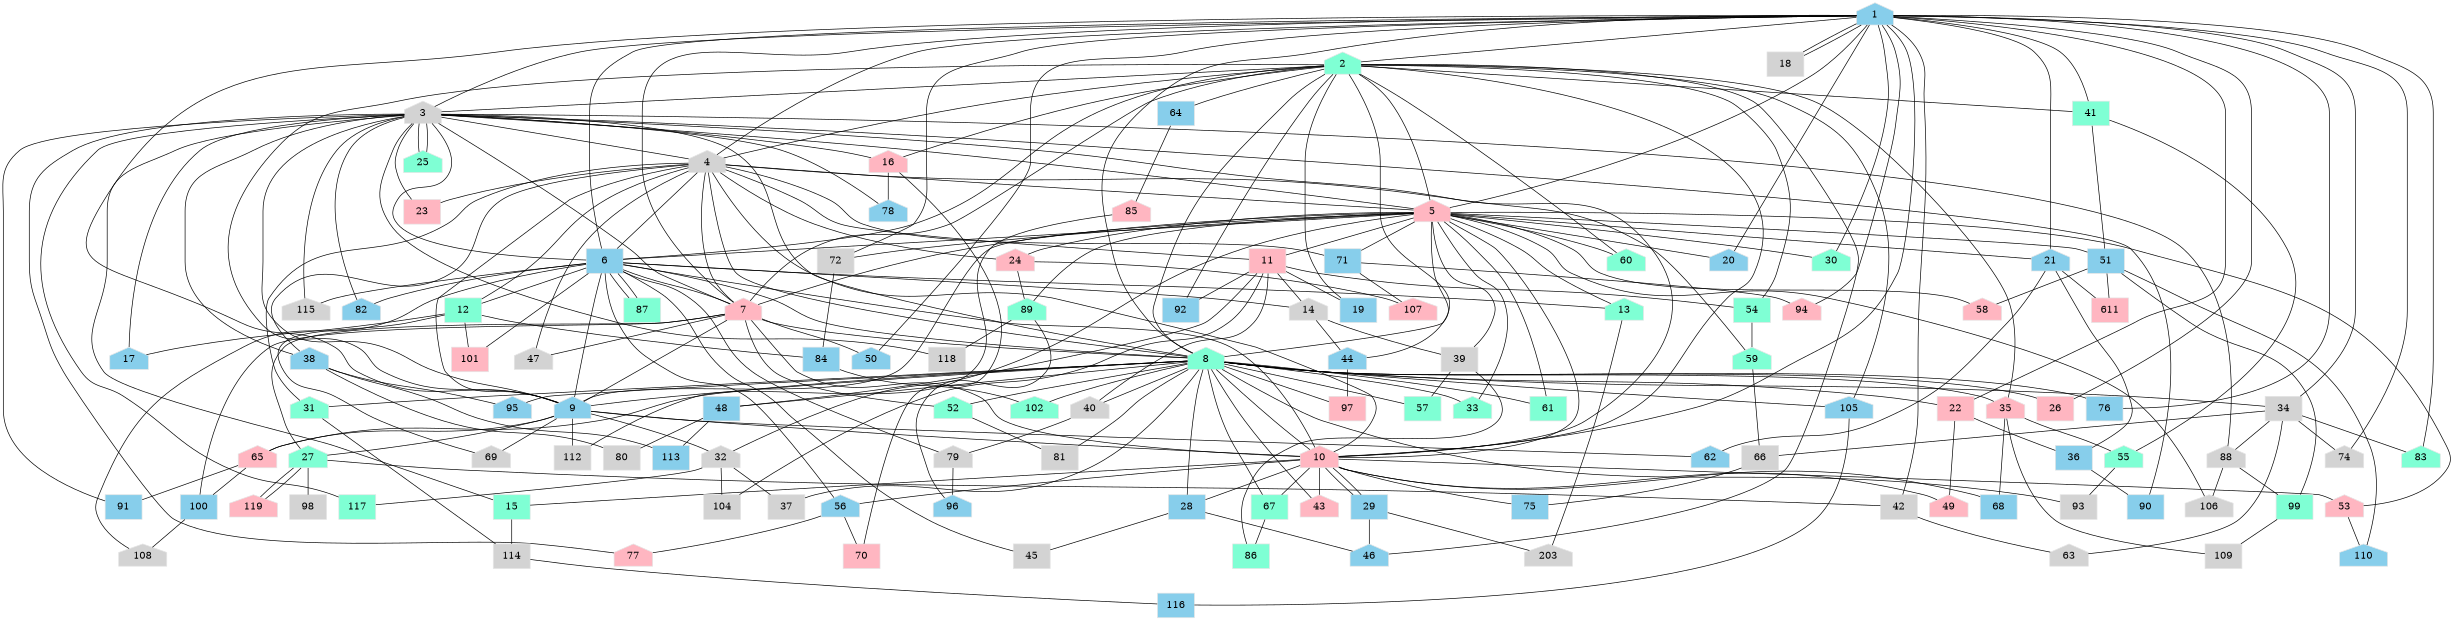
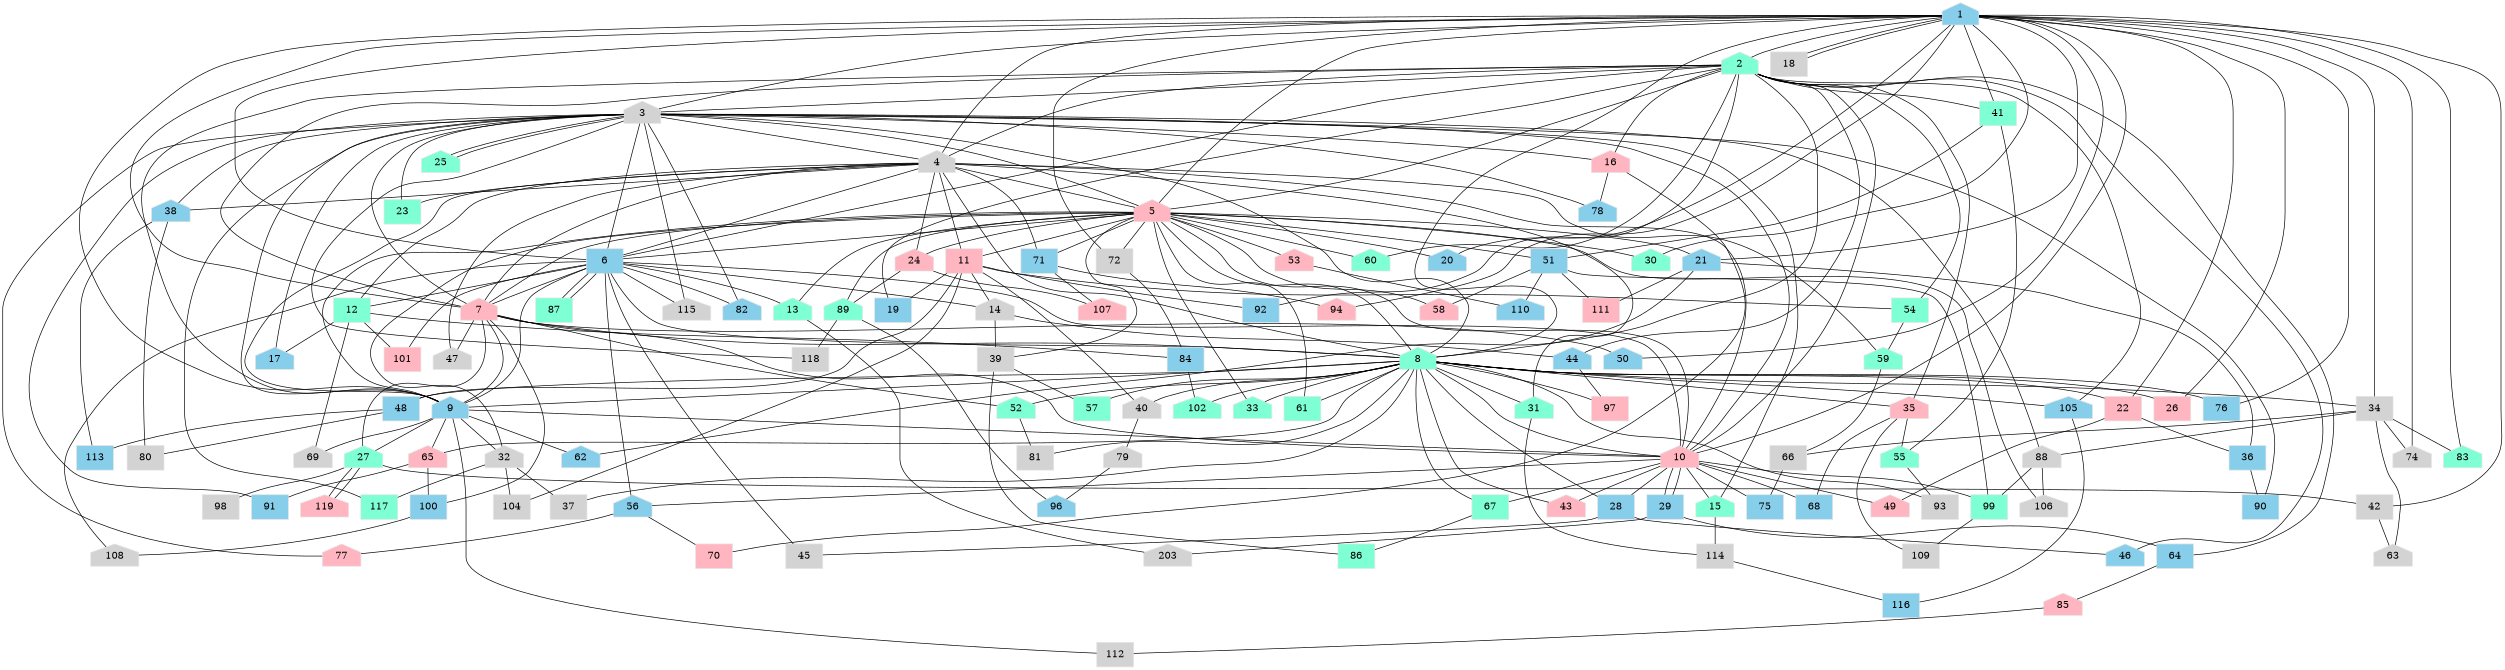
(422, 212) -> (402, 212)
(2110, 310) -> (1601, 310)
(759, 376) -> none
(512, 409) -> none
(1936, 480) -> (1835, 476)
(512, 507) -> (1715, 507)
(1369, 532) -> (1920, 532)
